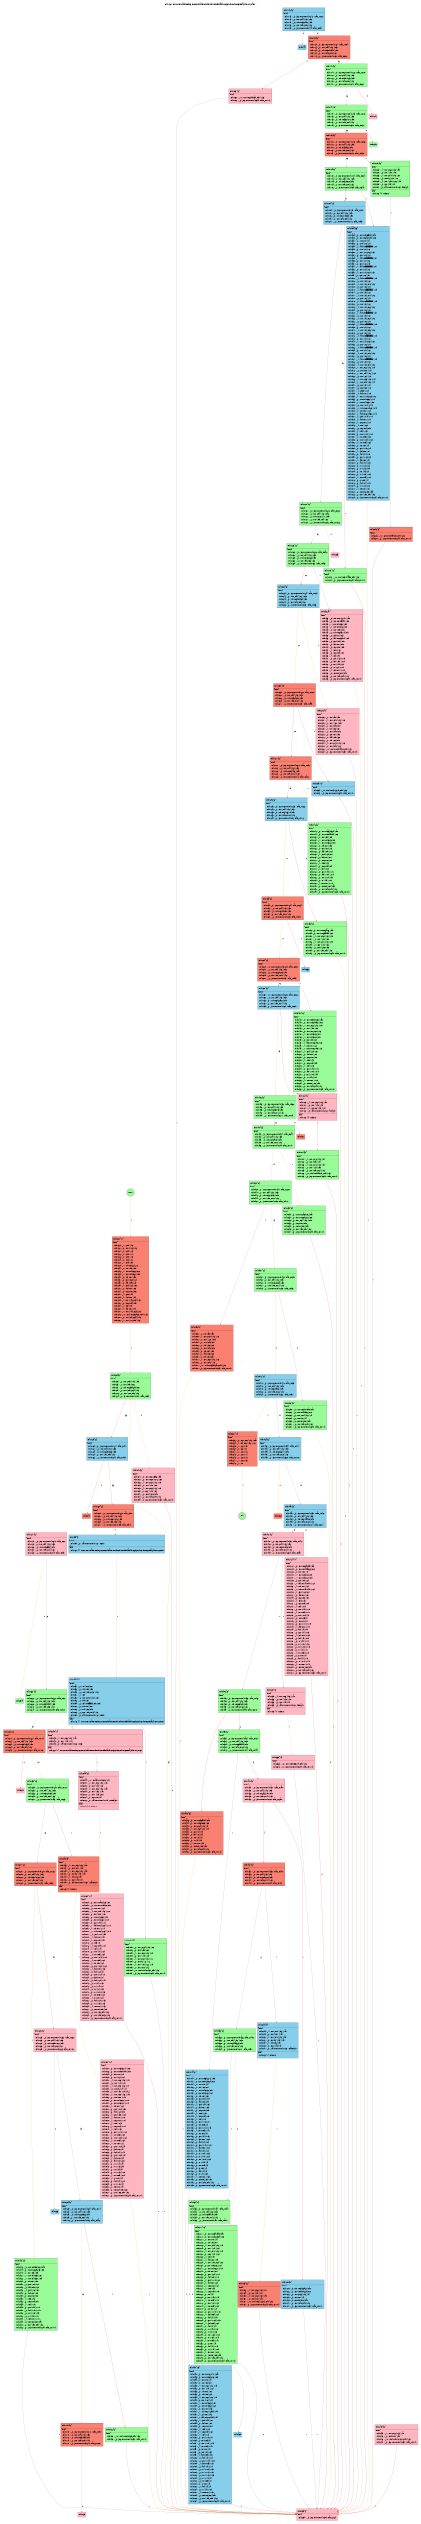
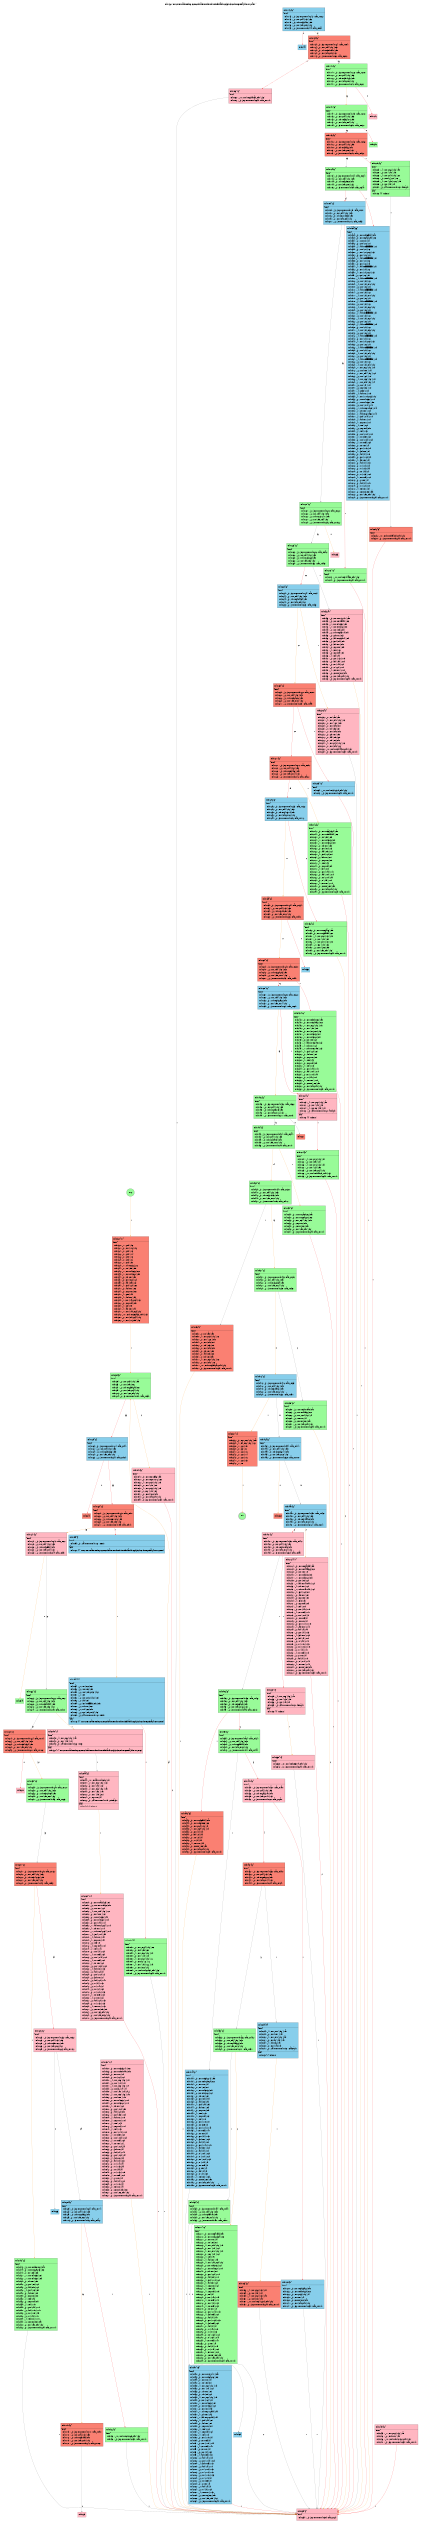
(130, 1193) -> (130, 1193)
none -> (80, 1530)
(79, 1874) -> none
